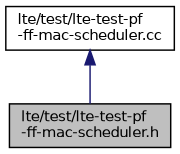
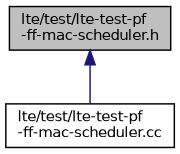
(90, 84) -> (90, 84)
